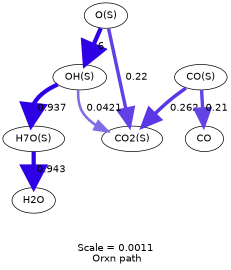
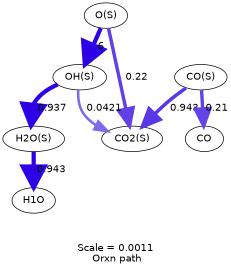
(183, 108) -> (183, 108)
(34, 139) -> (34, 139)
(34, 200) -> (34, 200)
